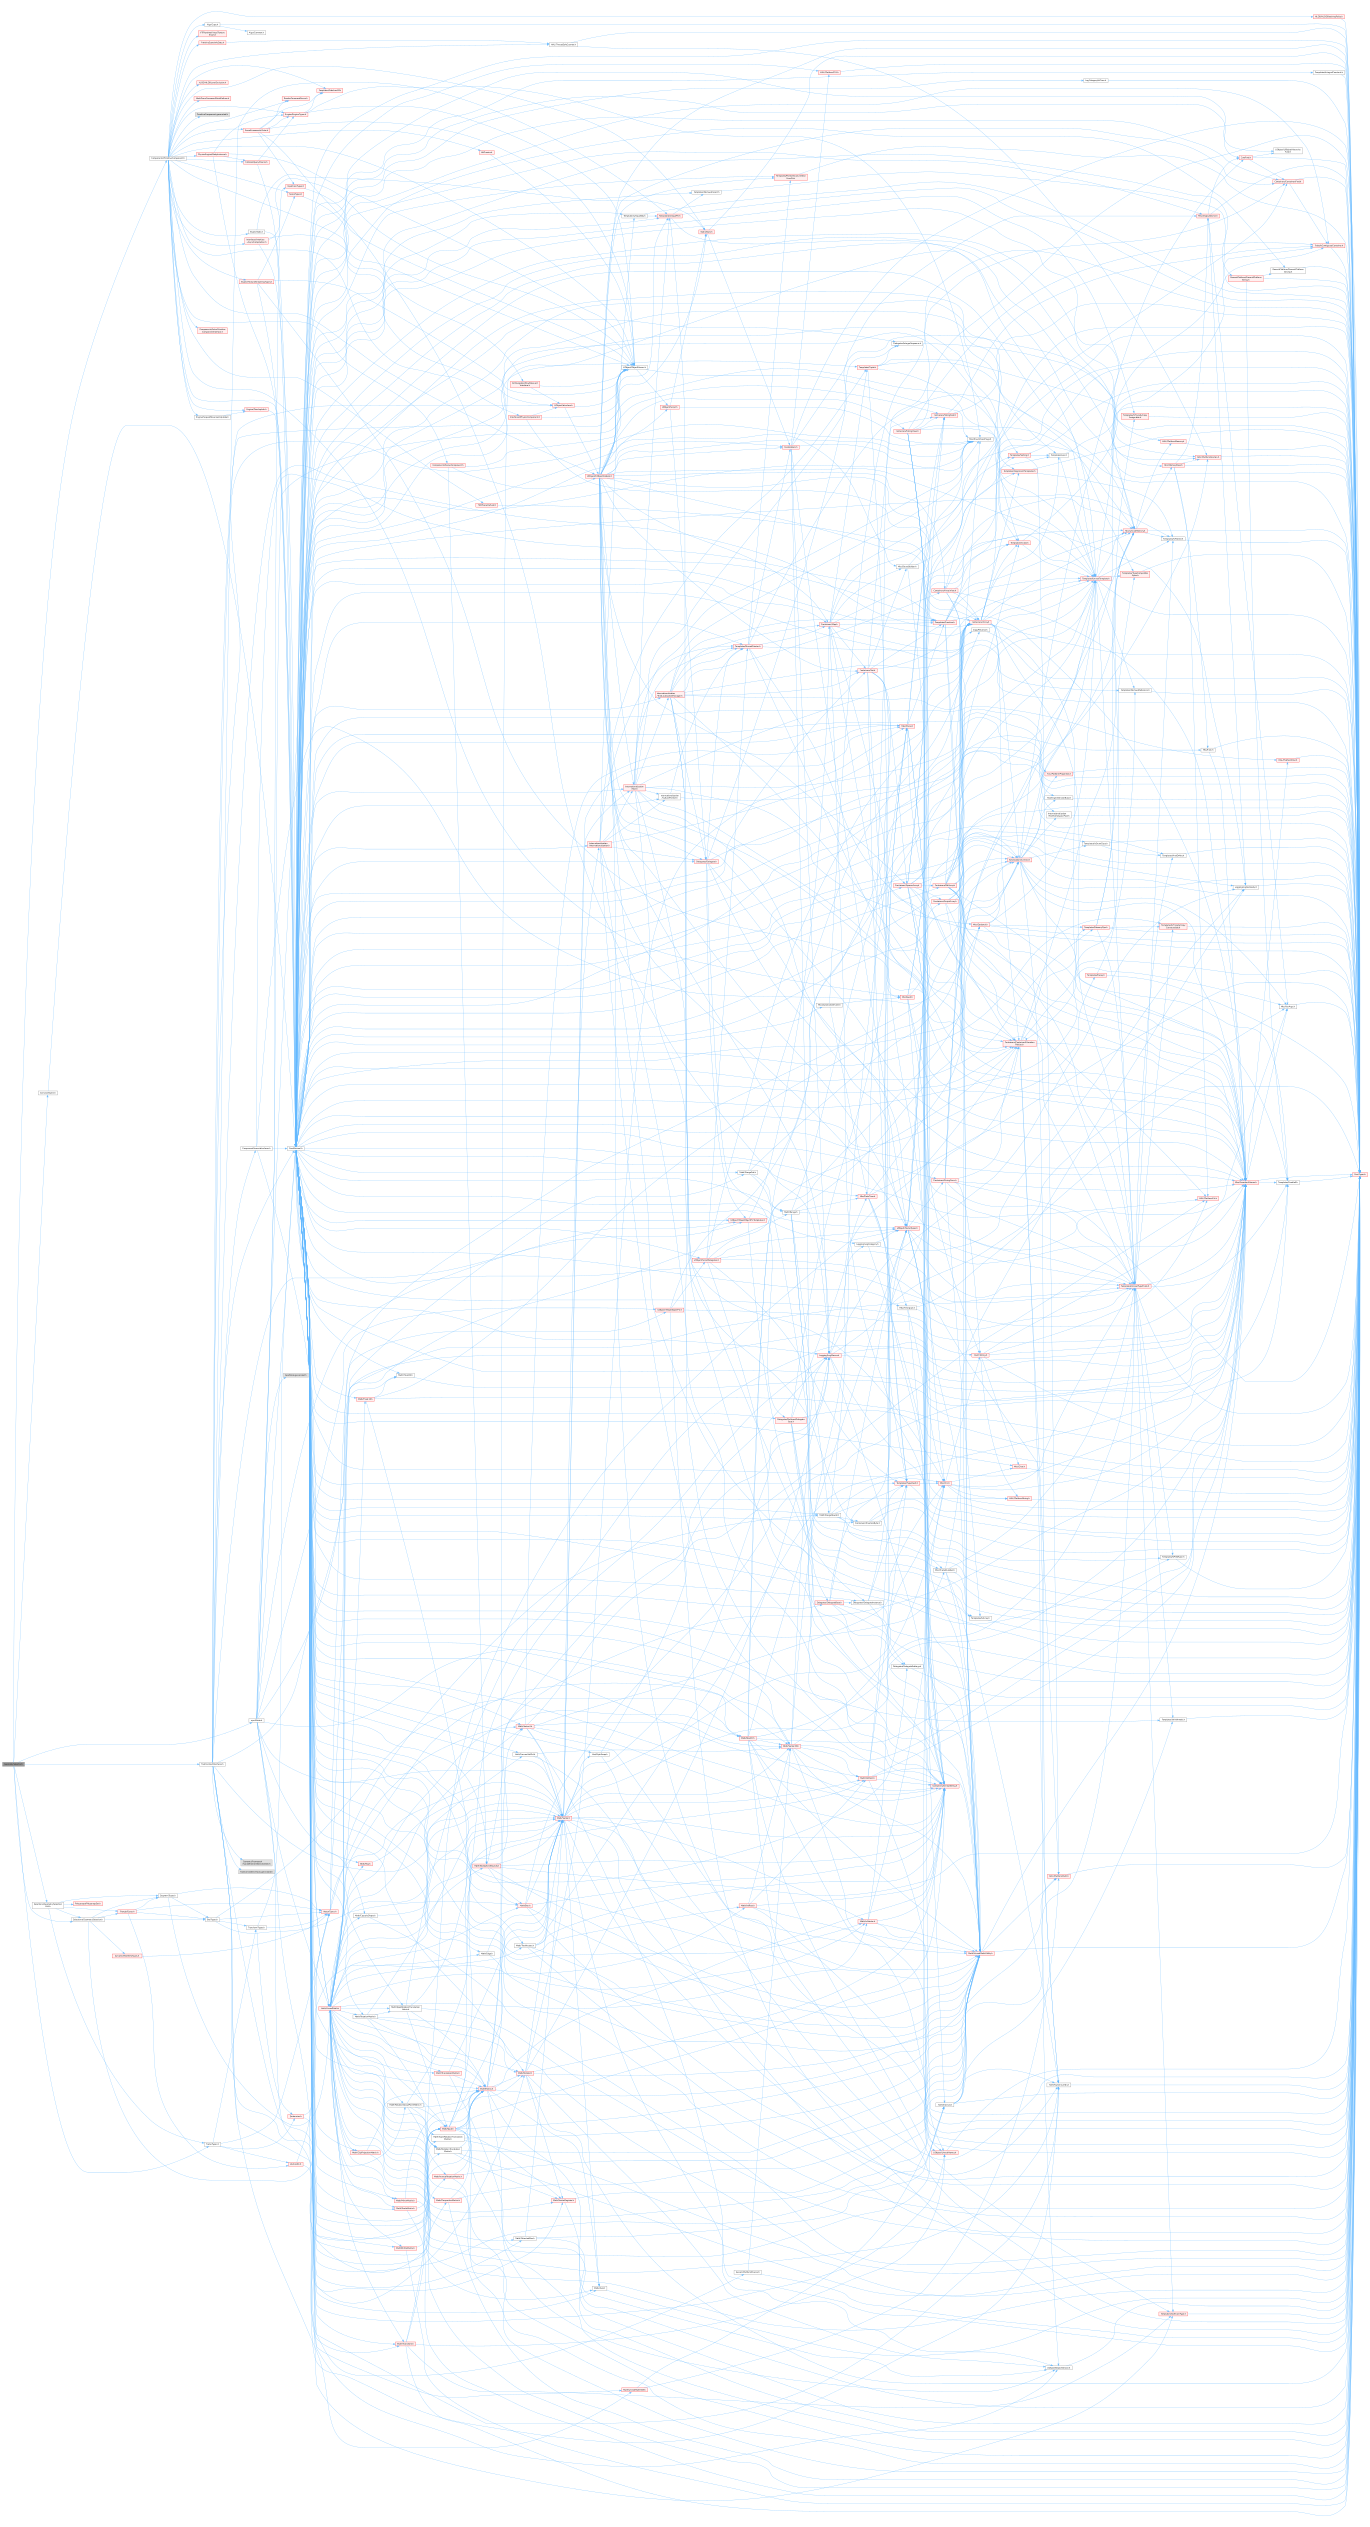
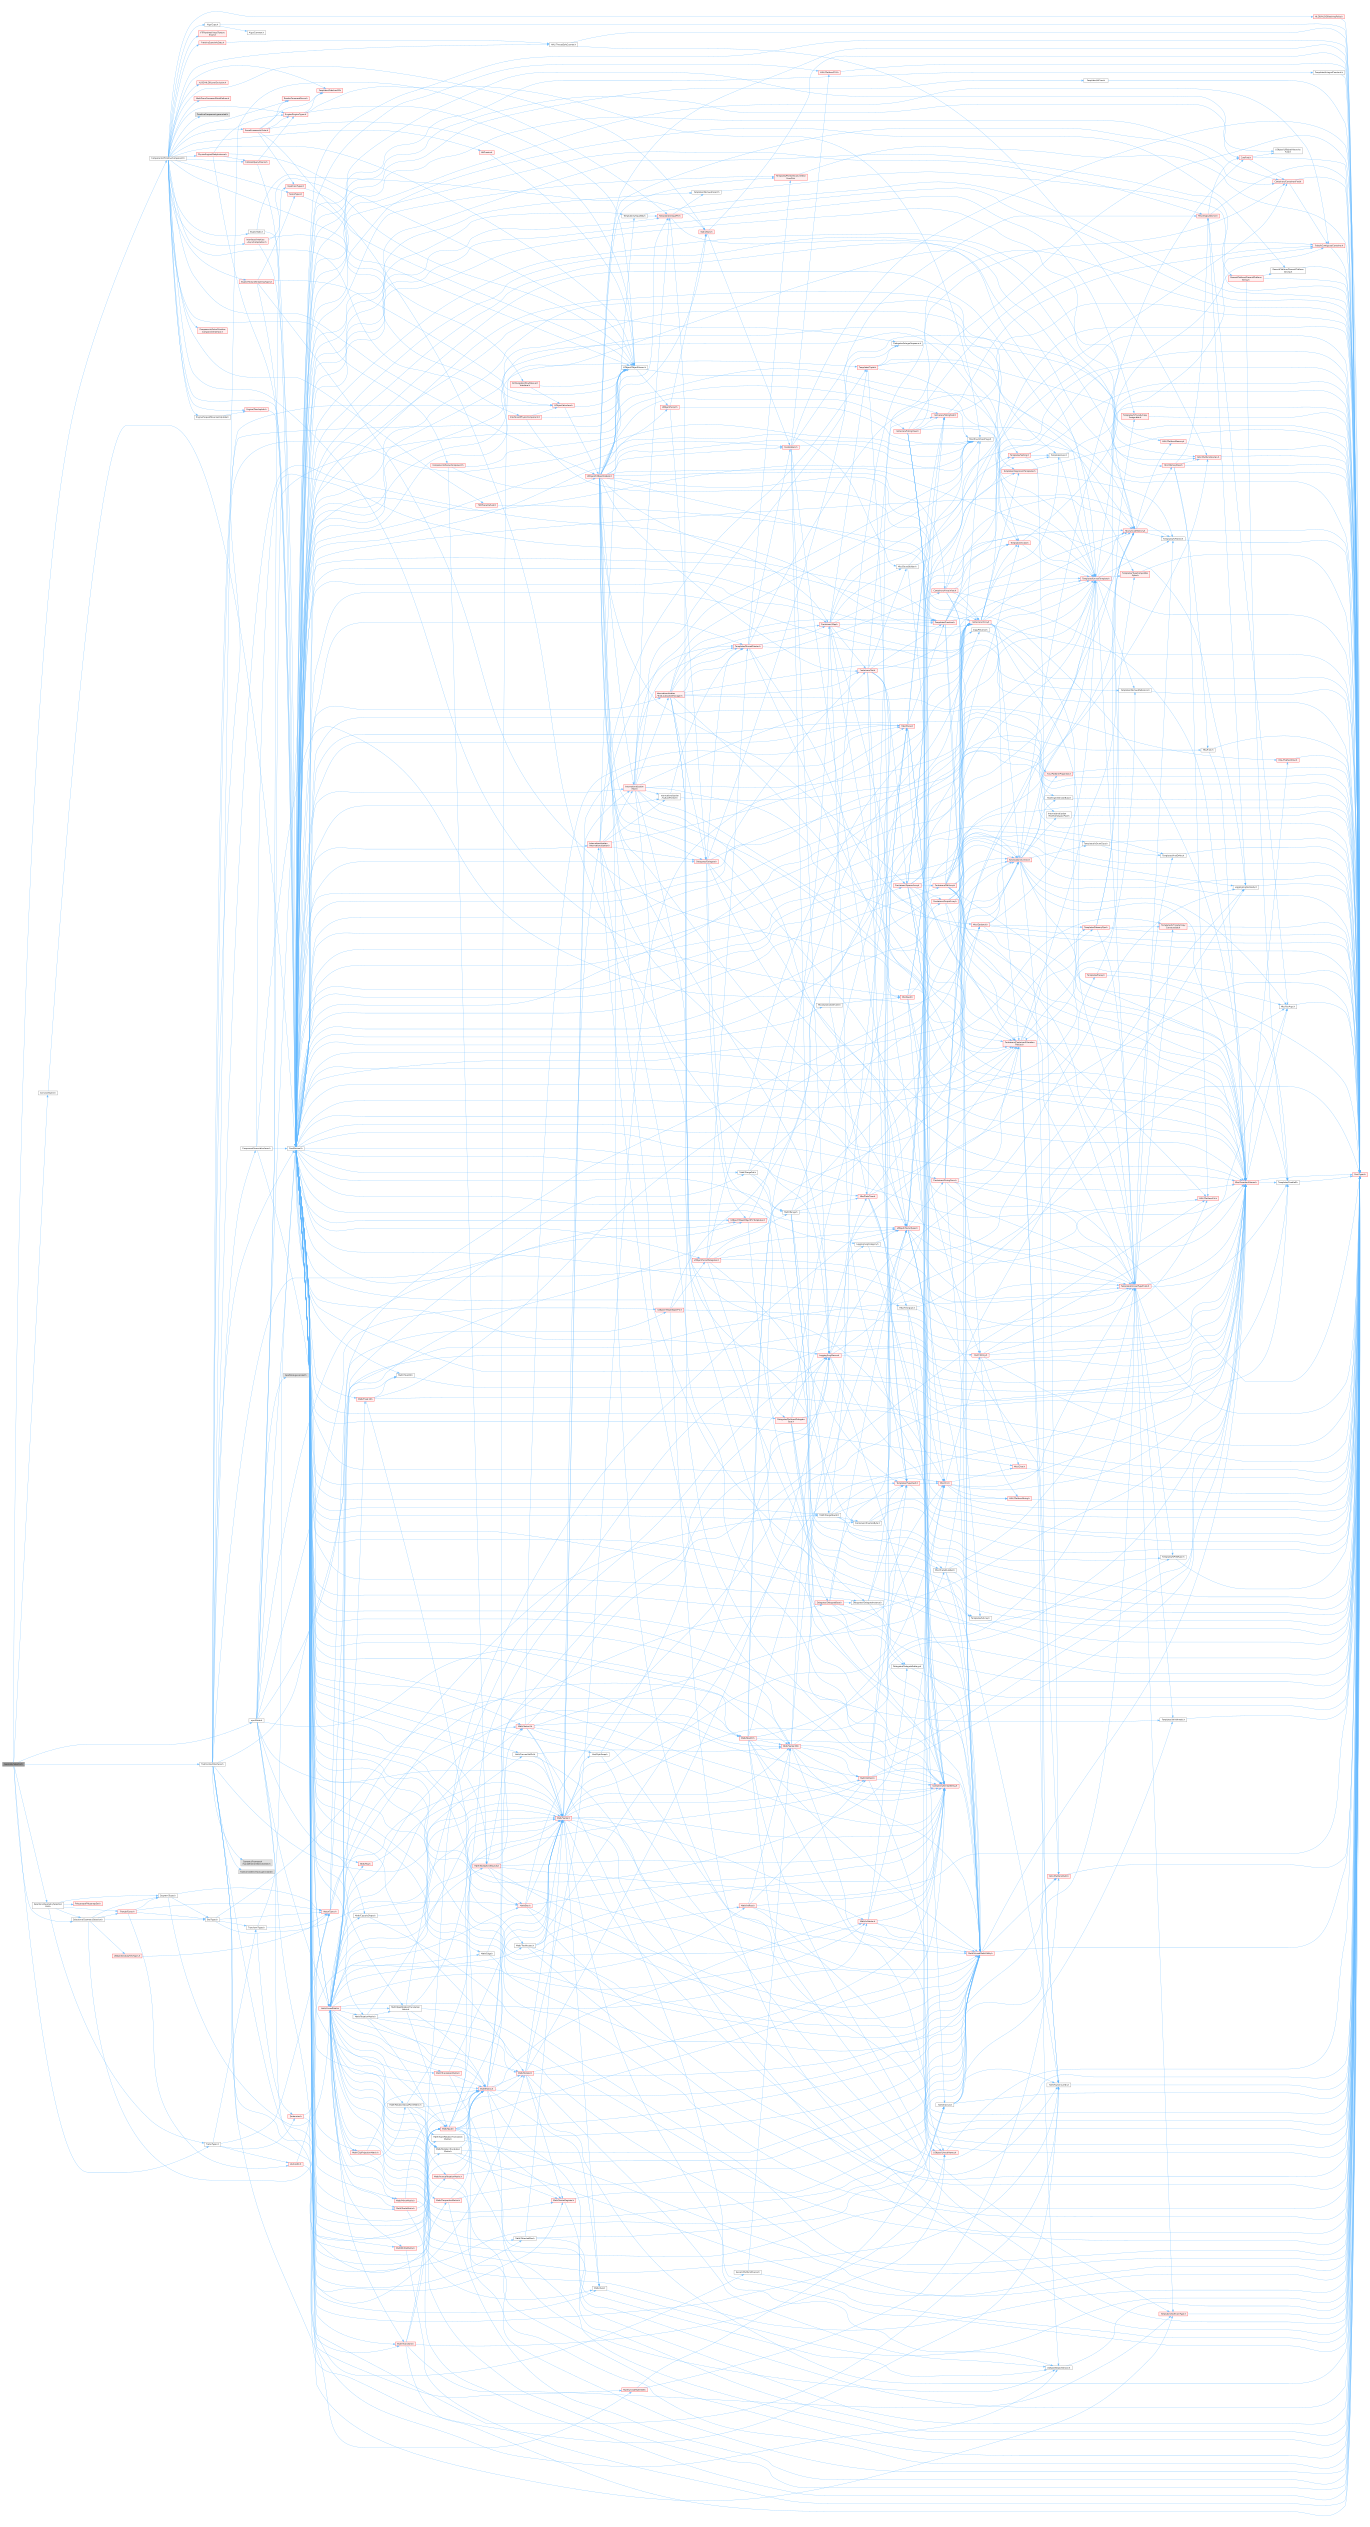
(1096, 81) -> (1096, 81)
(127, 1956) -> (127, 1956)
